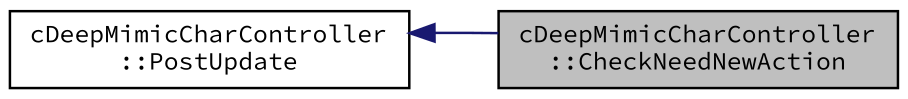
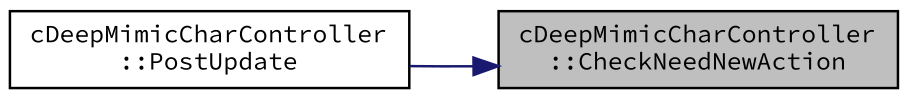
(466, 33) -> (442, 66)
